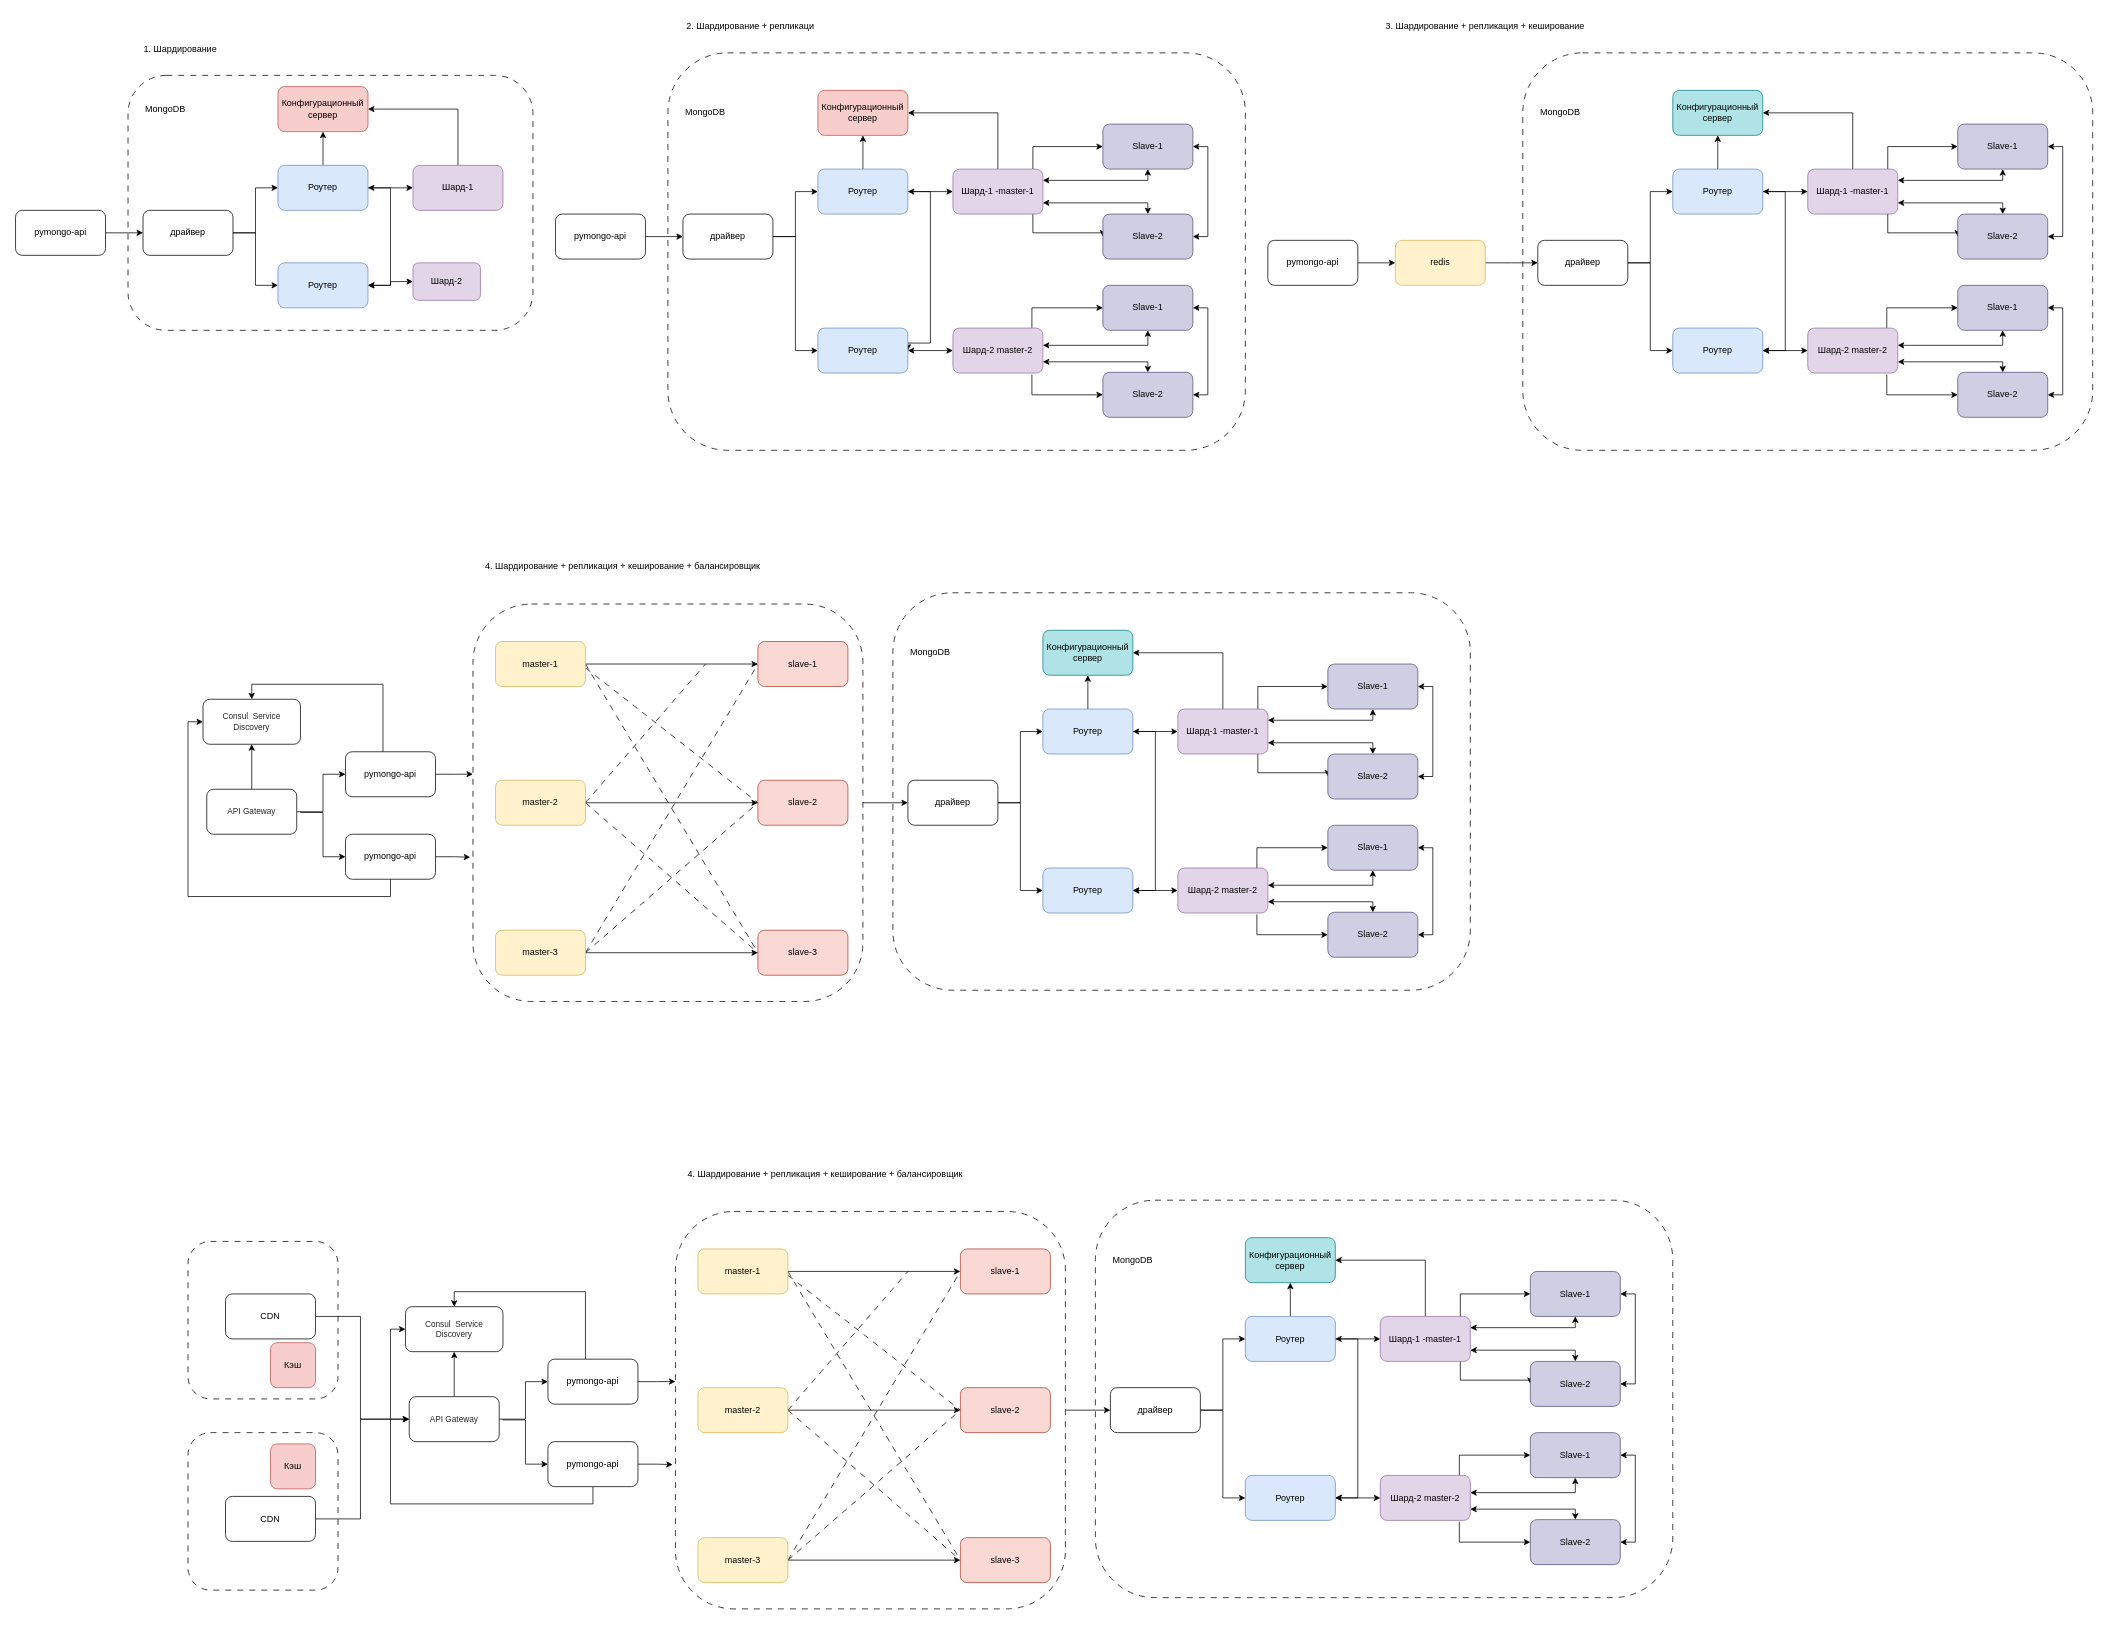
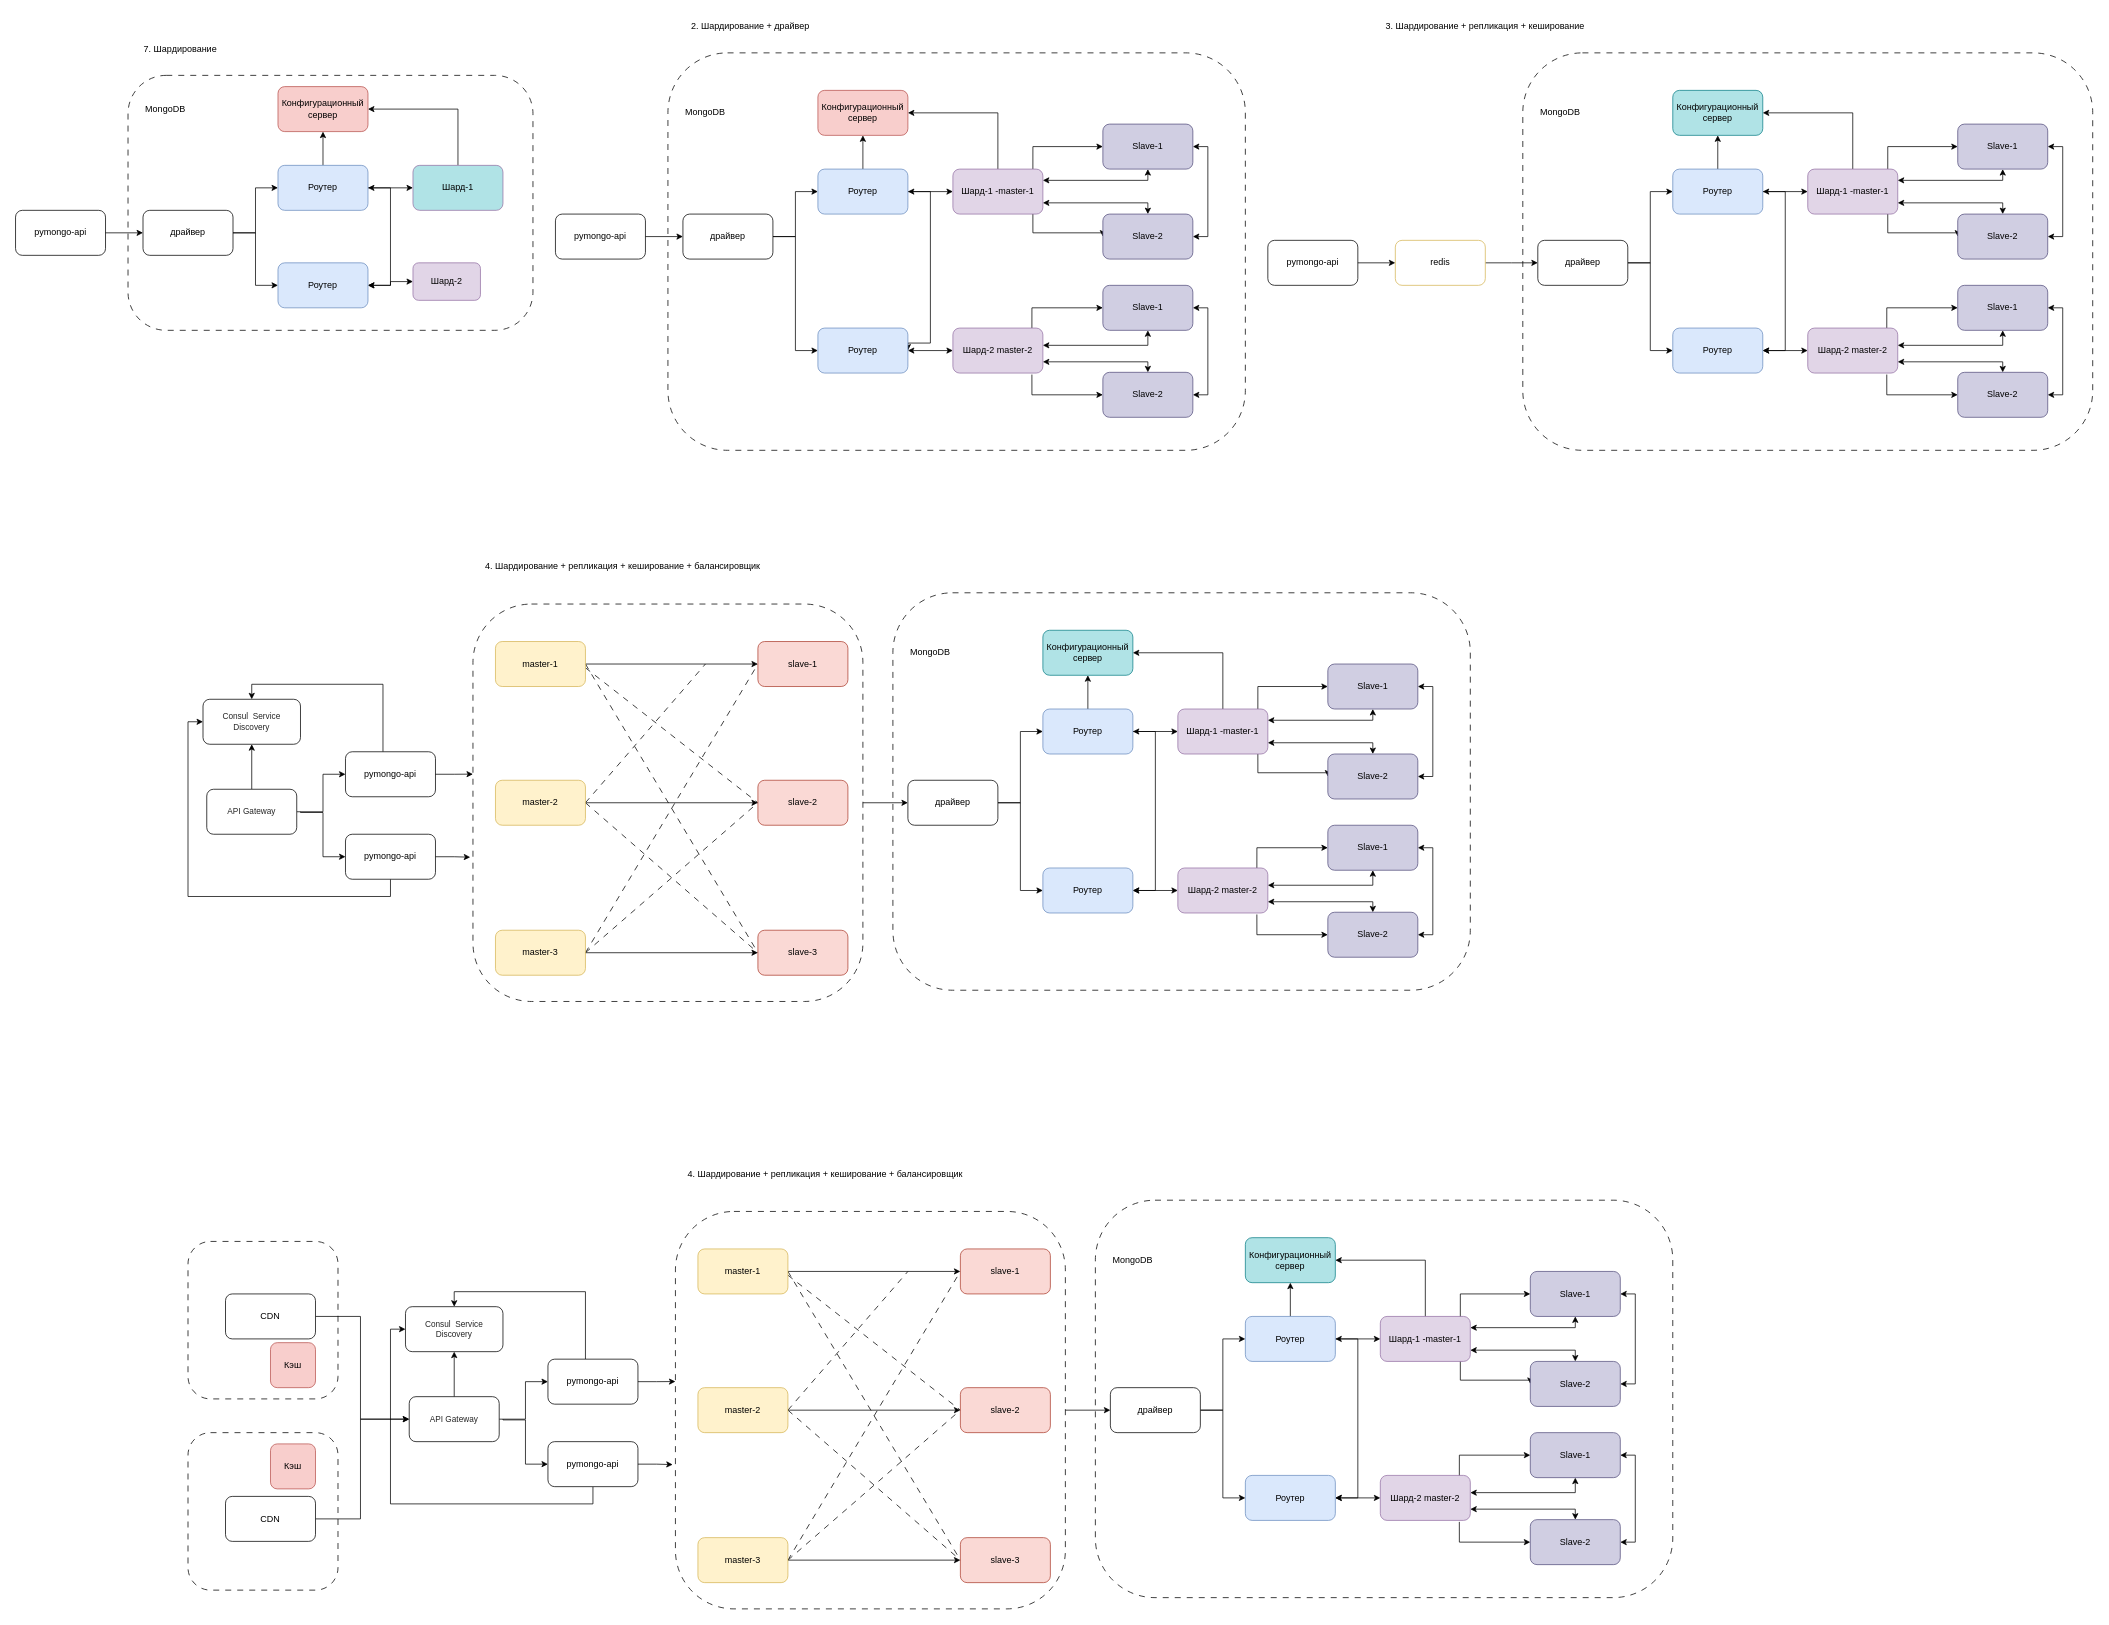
(750, 27) -> (750, 27)
(180, 49) -> (180, 49)
(458, 188) -> (458, 188)
(1440, 263) -> (1440, 263)
